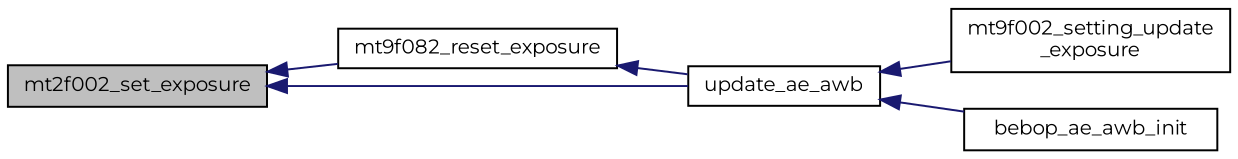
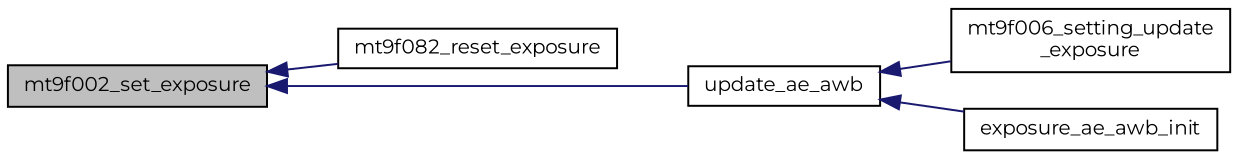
(1091, 41) -> (1091, 41)
(663, 71) -> none
(137, 86) -> (137, 86)
(1091, 130) -> (1091, 130)
